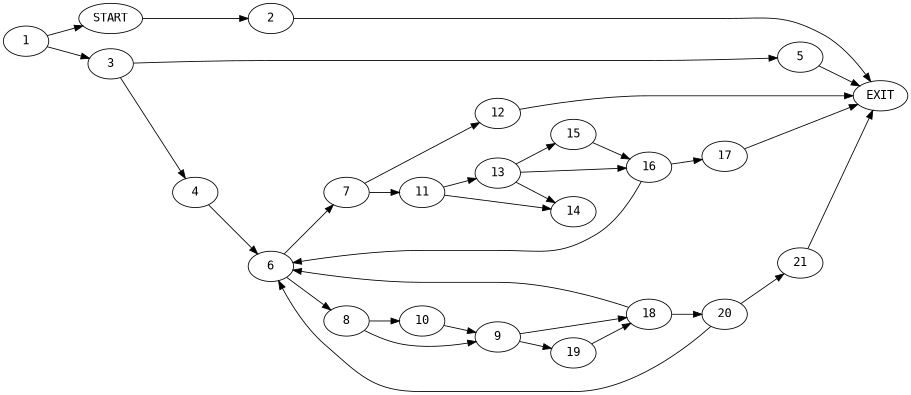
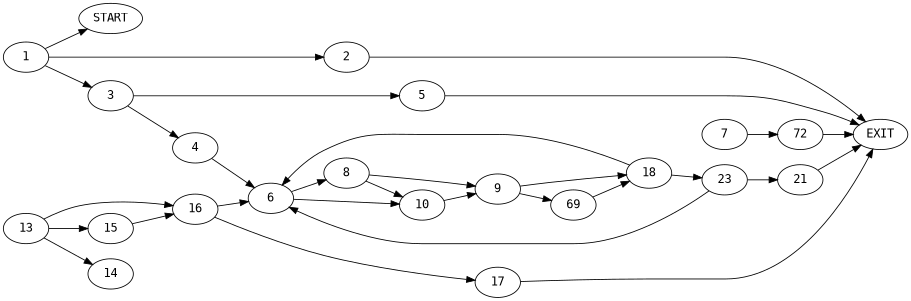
(191, 18) -> (182, 57)
(498, 113) -> (800, 134)
(422, 192) -> none
(306, 232) -> (342, 201)
(725, 314) -> (725, 180)
(573, 353) -> (573, 205)
